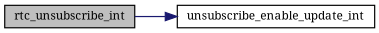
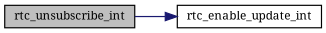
(276, 17) -> (249, 17)
